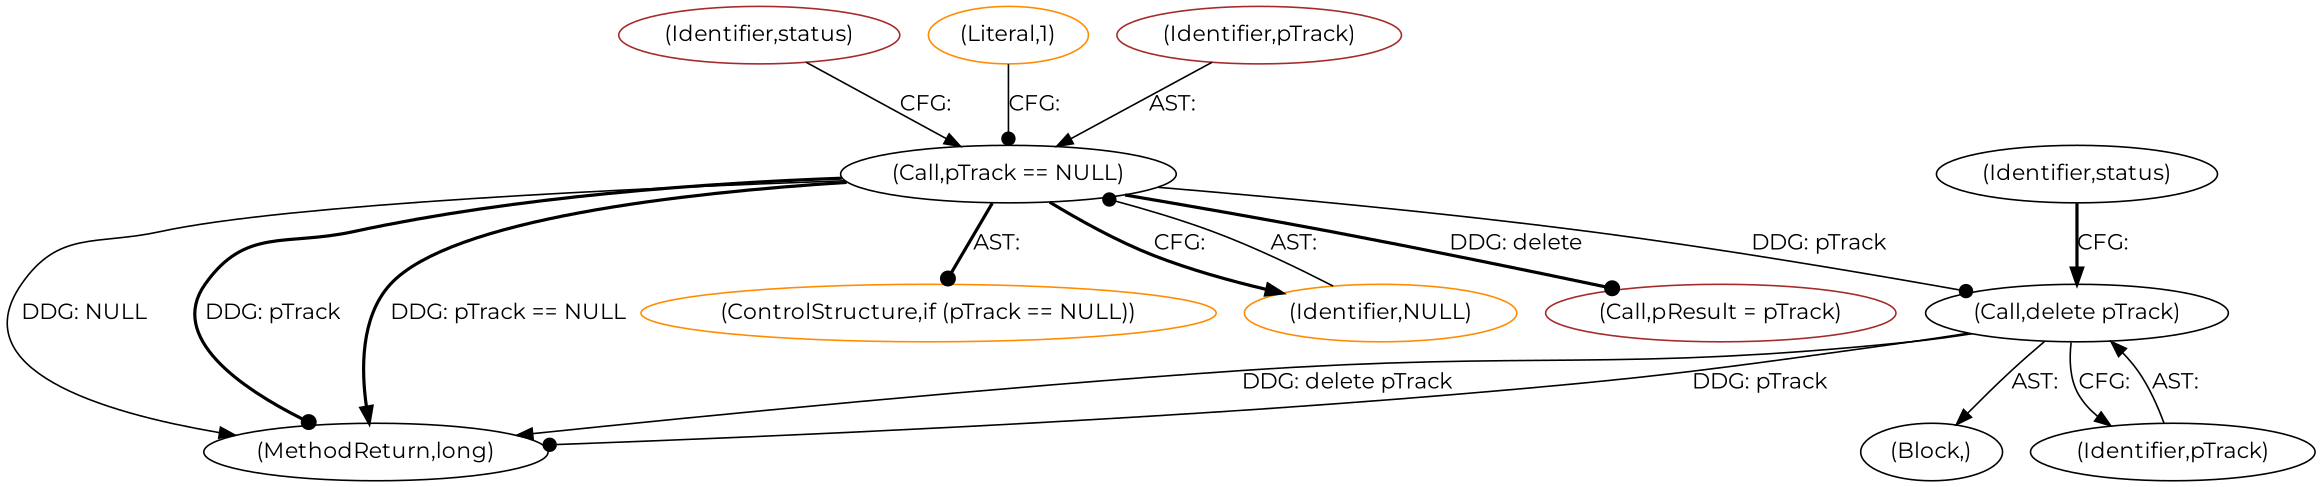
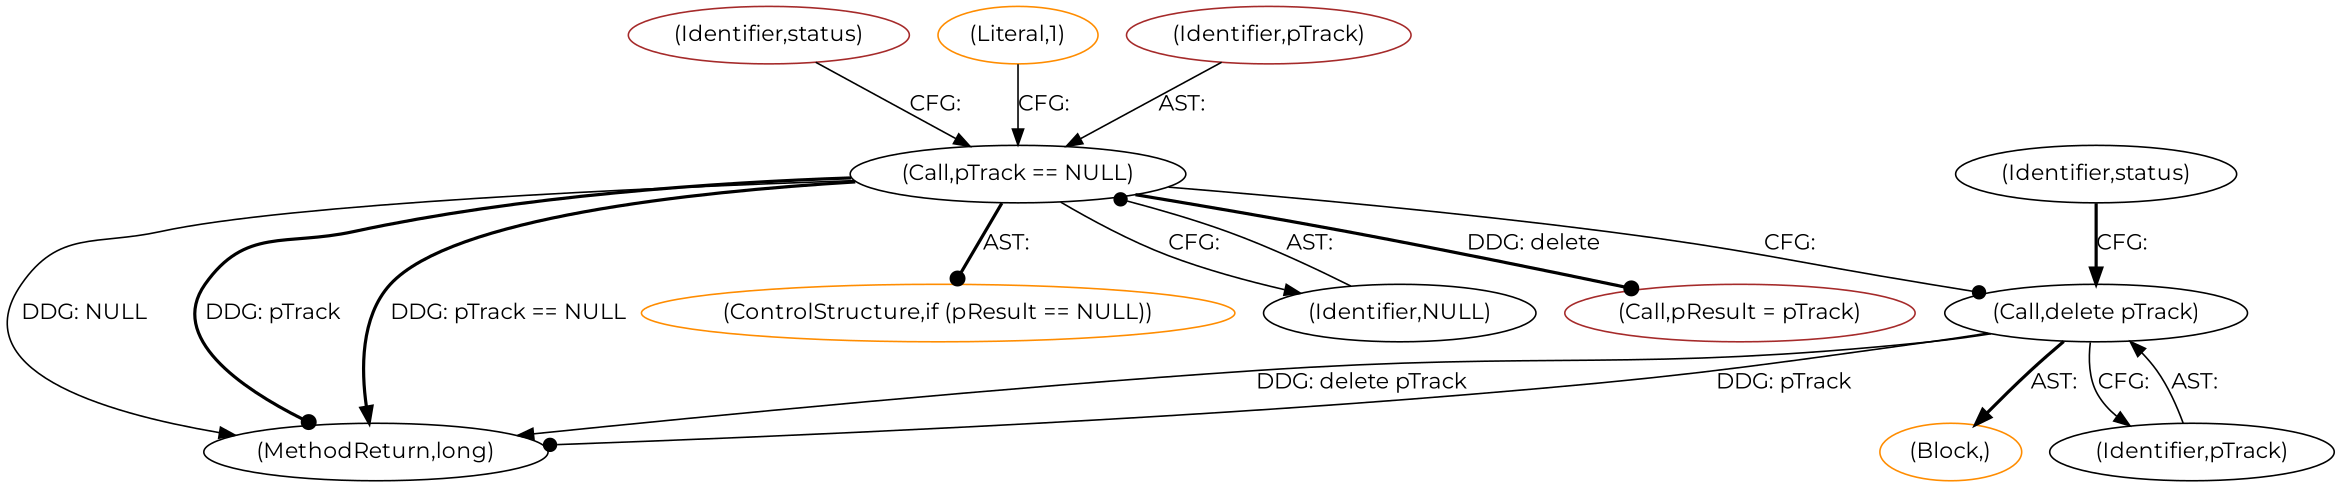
(1008, 98) -> (1018, 97)
(1819, 244) -> (1794, 244)
(1154, 256) -> (1169, 256)
(929, 313) -> (938, 313)
(1381, 313) -> (1400, 313)
(2005, 376) -> (2024, 376)
(1932, 452) -> (1951, 452)
